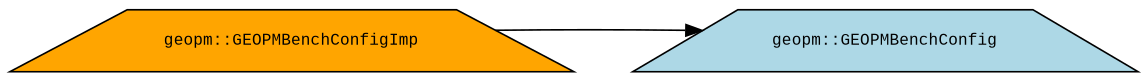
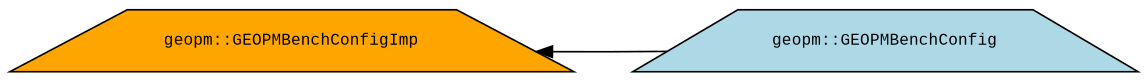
(590, 30) -> (610, 52)
